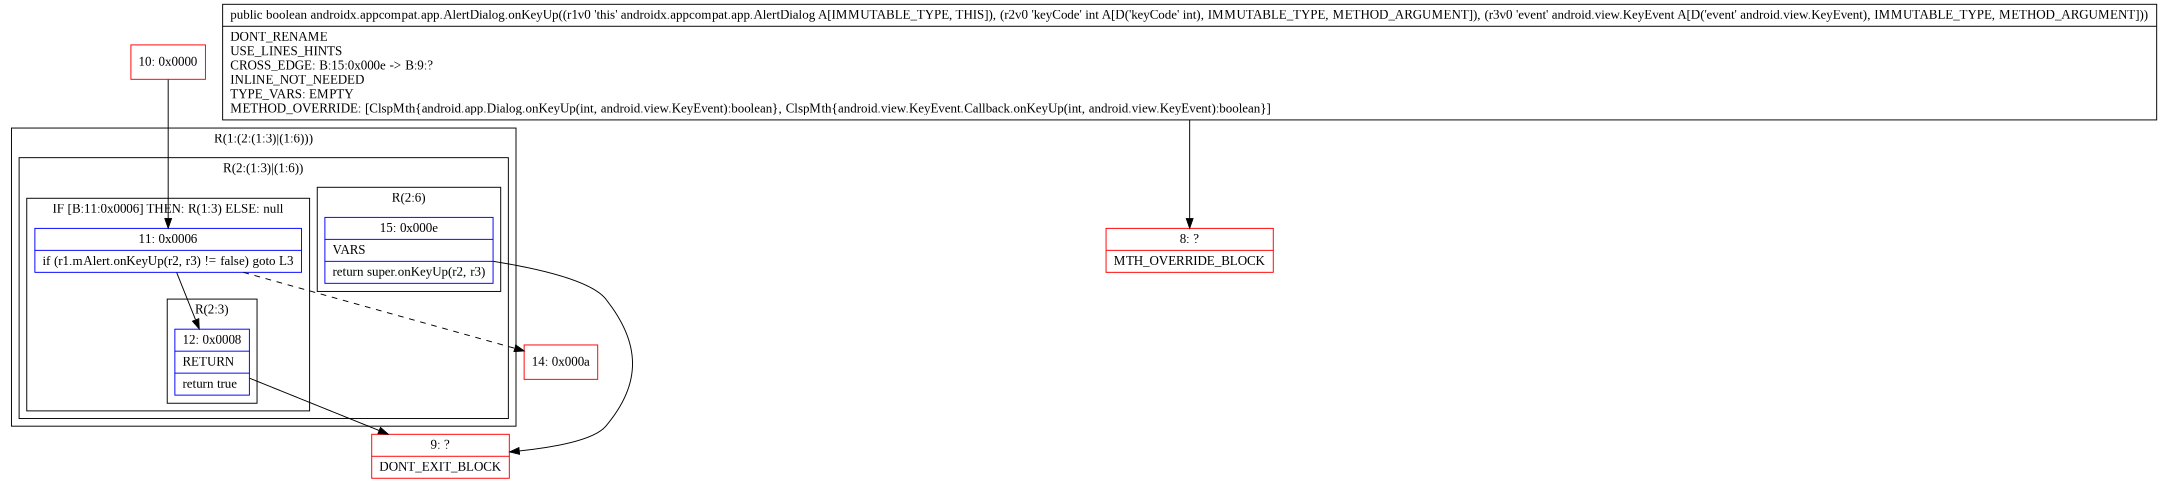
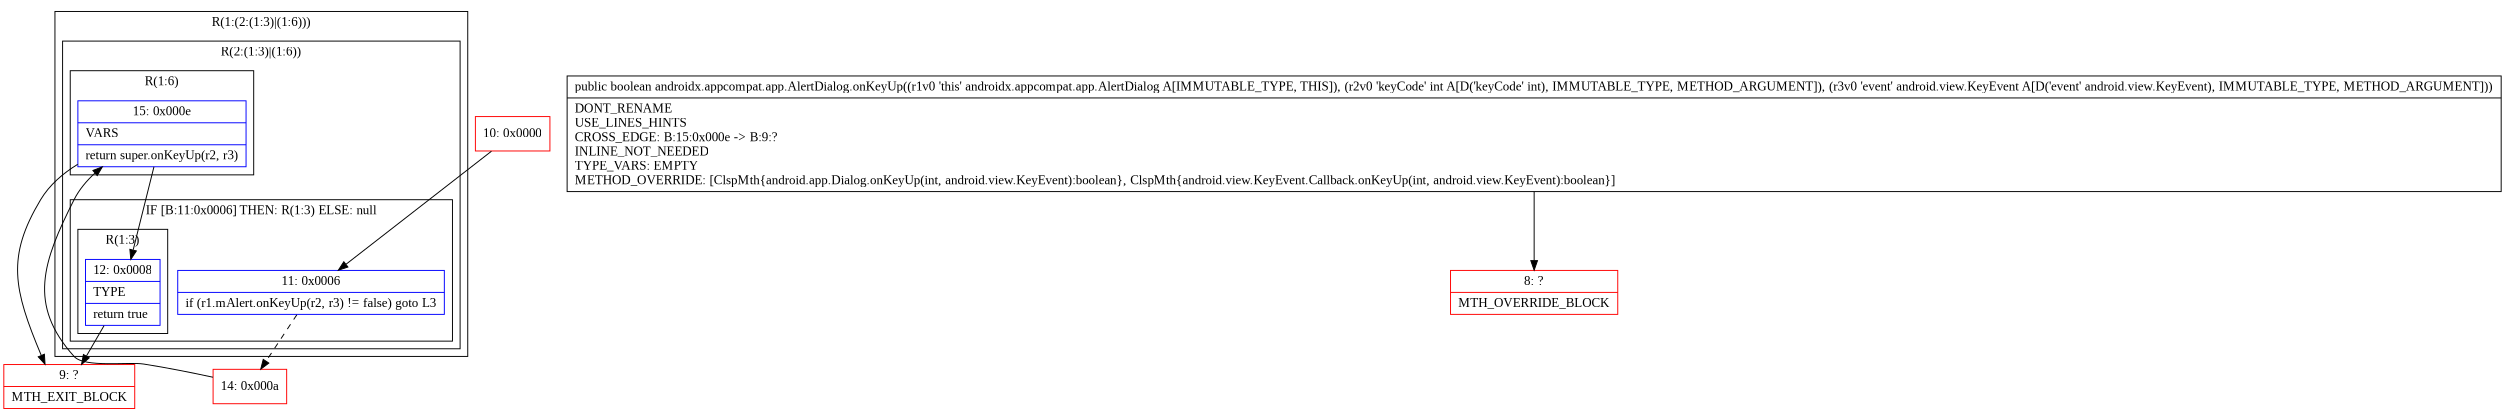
(409, 198) -> (162, 82)
(185, 293) -> (144, 208)
(212, 310) -> (123, 240)
none -> (49, 315)
(209, 362) -> (109, 292)
(441, 467) -> (69, 397)
